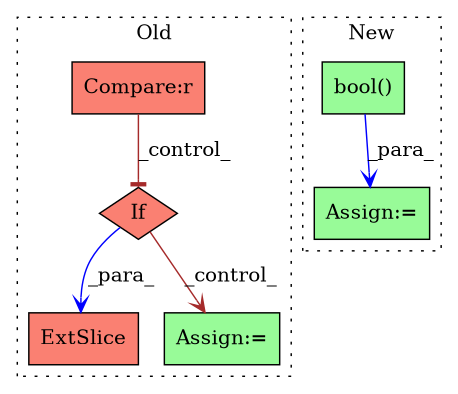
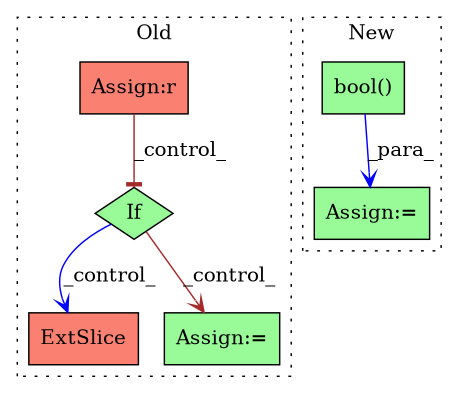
(138, 88) -> (134, 88)
(138, 213) -> (134, 213)
(121, 276) -> (110, 276)
